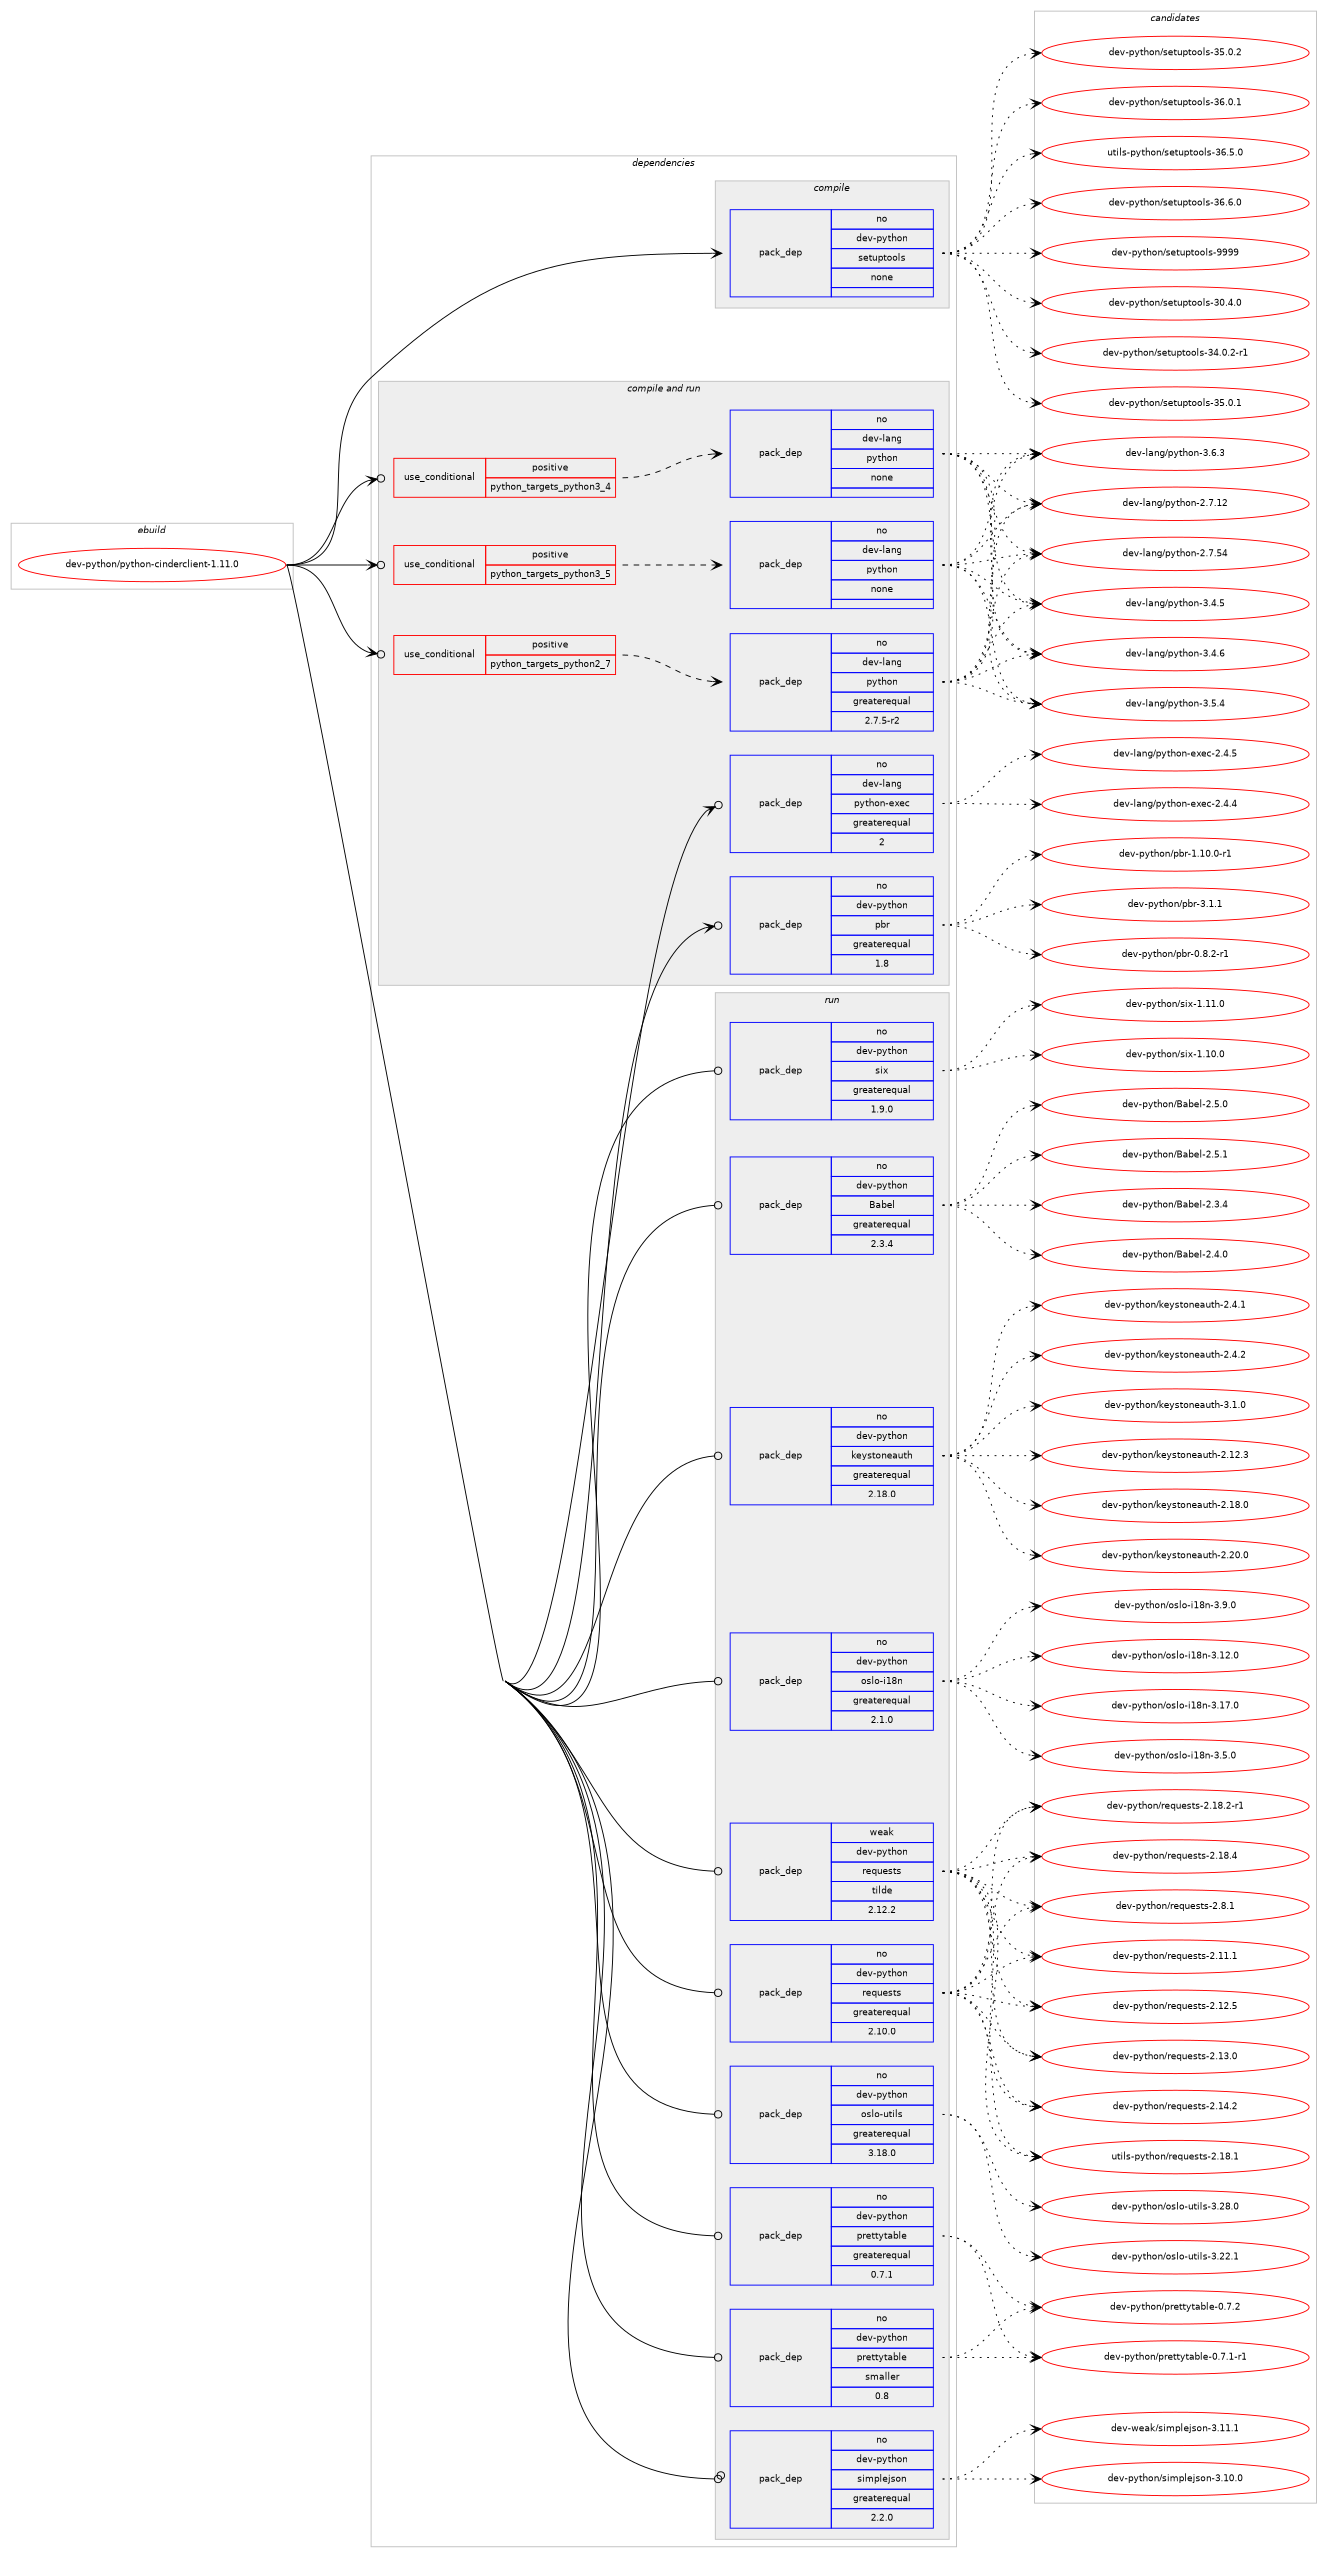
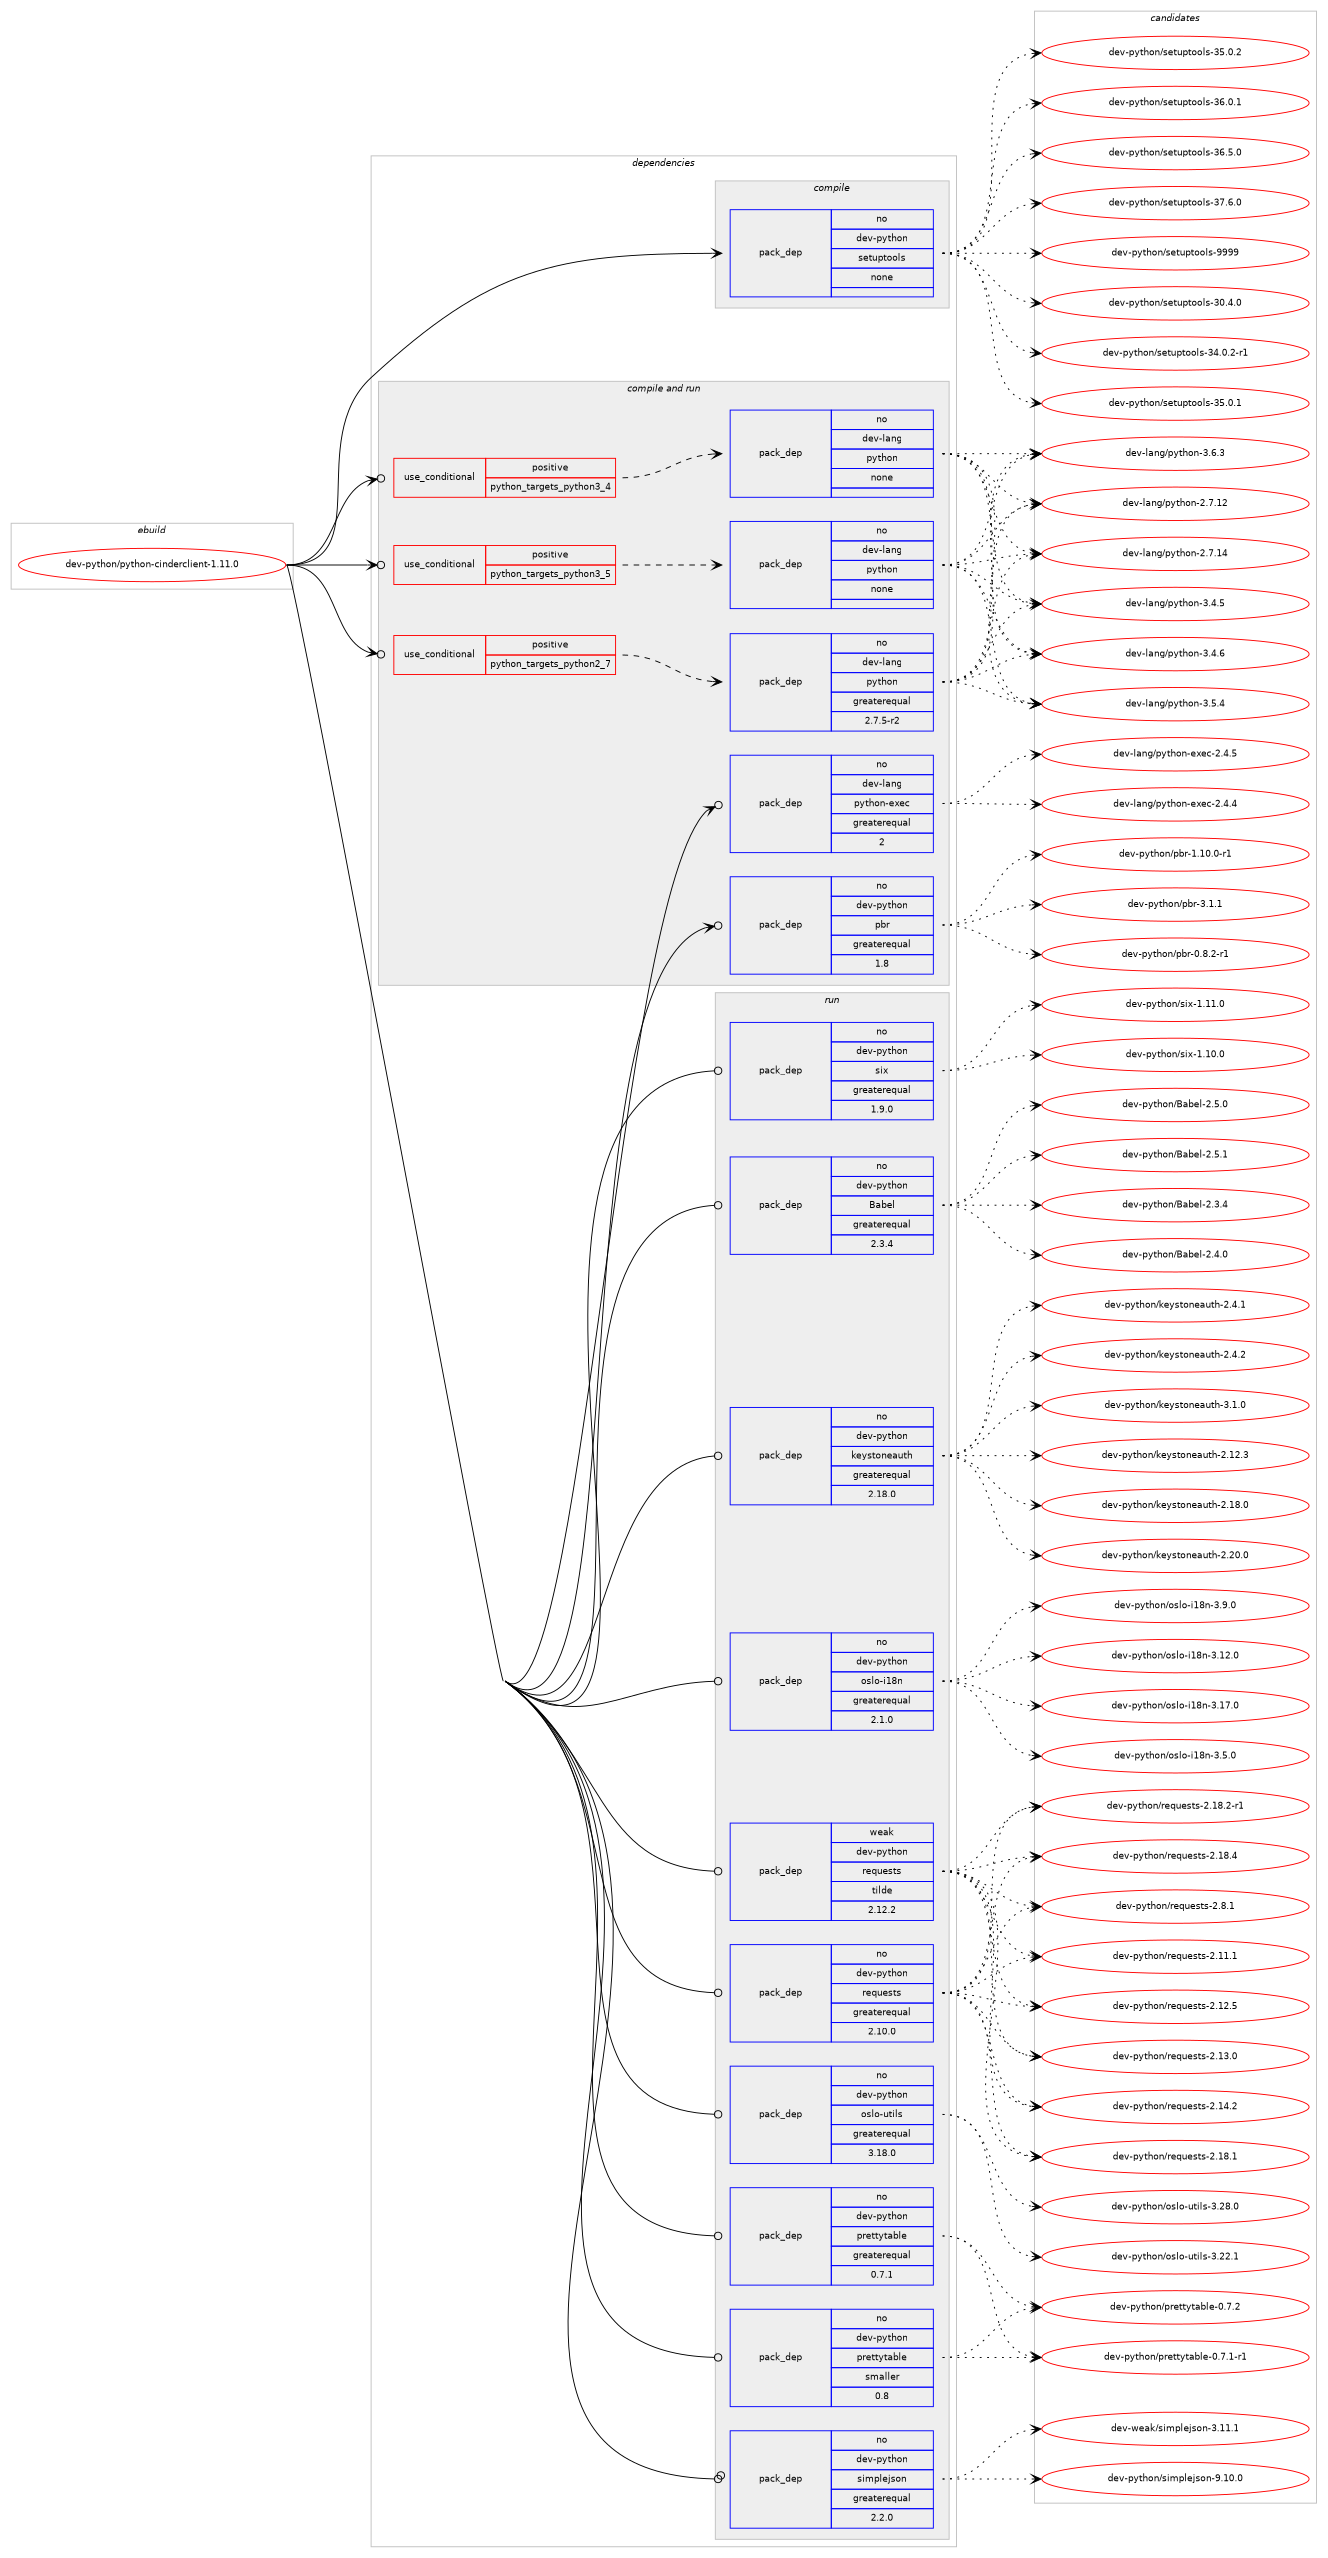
(1175, 153) -> (1175, 153)
(1175, 203) -> (1175, 203)
(1175, 554) -> (1175, 554)
(1175, 2157) -> (1175, 2157)
(1175, 2479) -> (1175, 2479)
